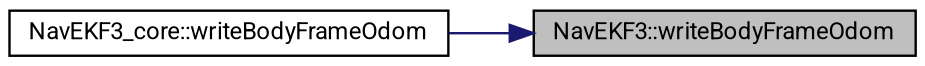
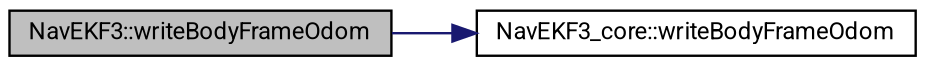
(479, 33) -> (422, 33)
